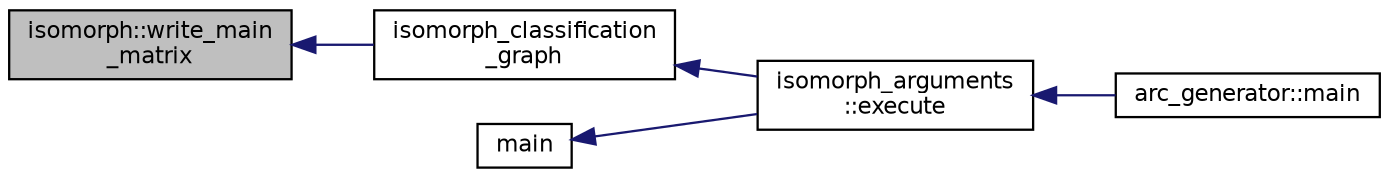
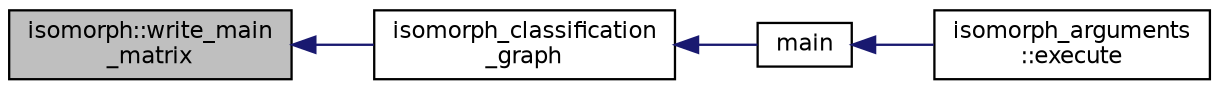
(728, 73) -> (728, 45)
(1248, 95) -> none
